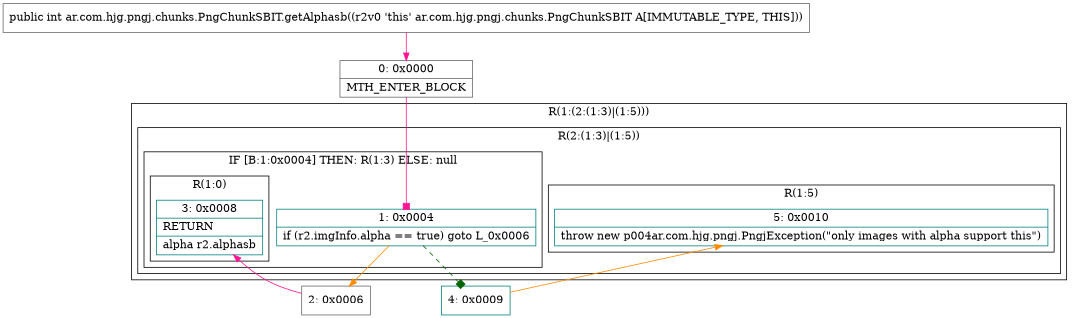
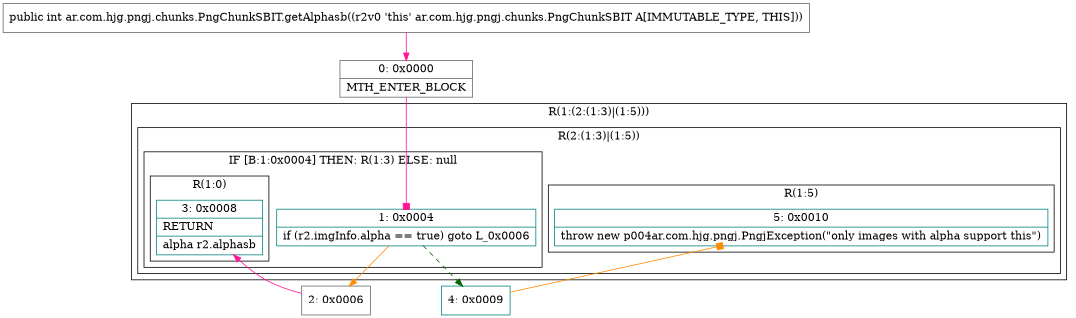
(439, 262) -> (439, 262)
(618, 269) -> (618, 269)
